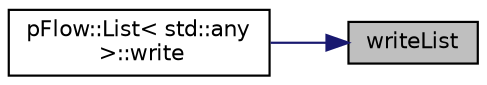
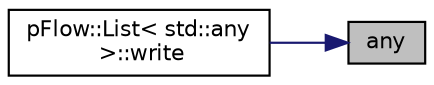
(413, 43) -> (387, 43)
